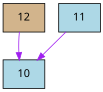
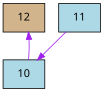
(19, 42) -> (29, 50)
